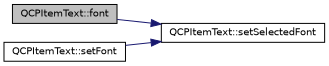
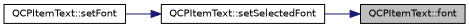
(134, 21) -> (337, 14)
